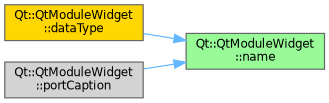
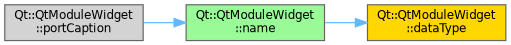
(159, 36) -> (340, 23)
